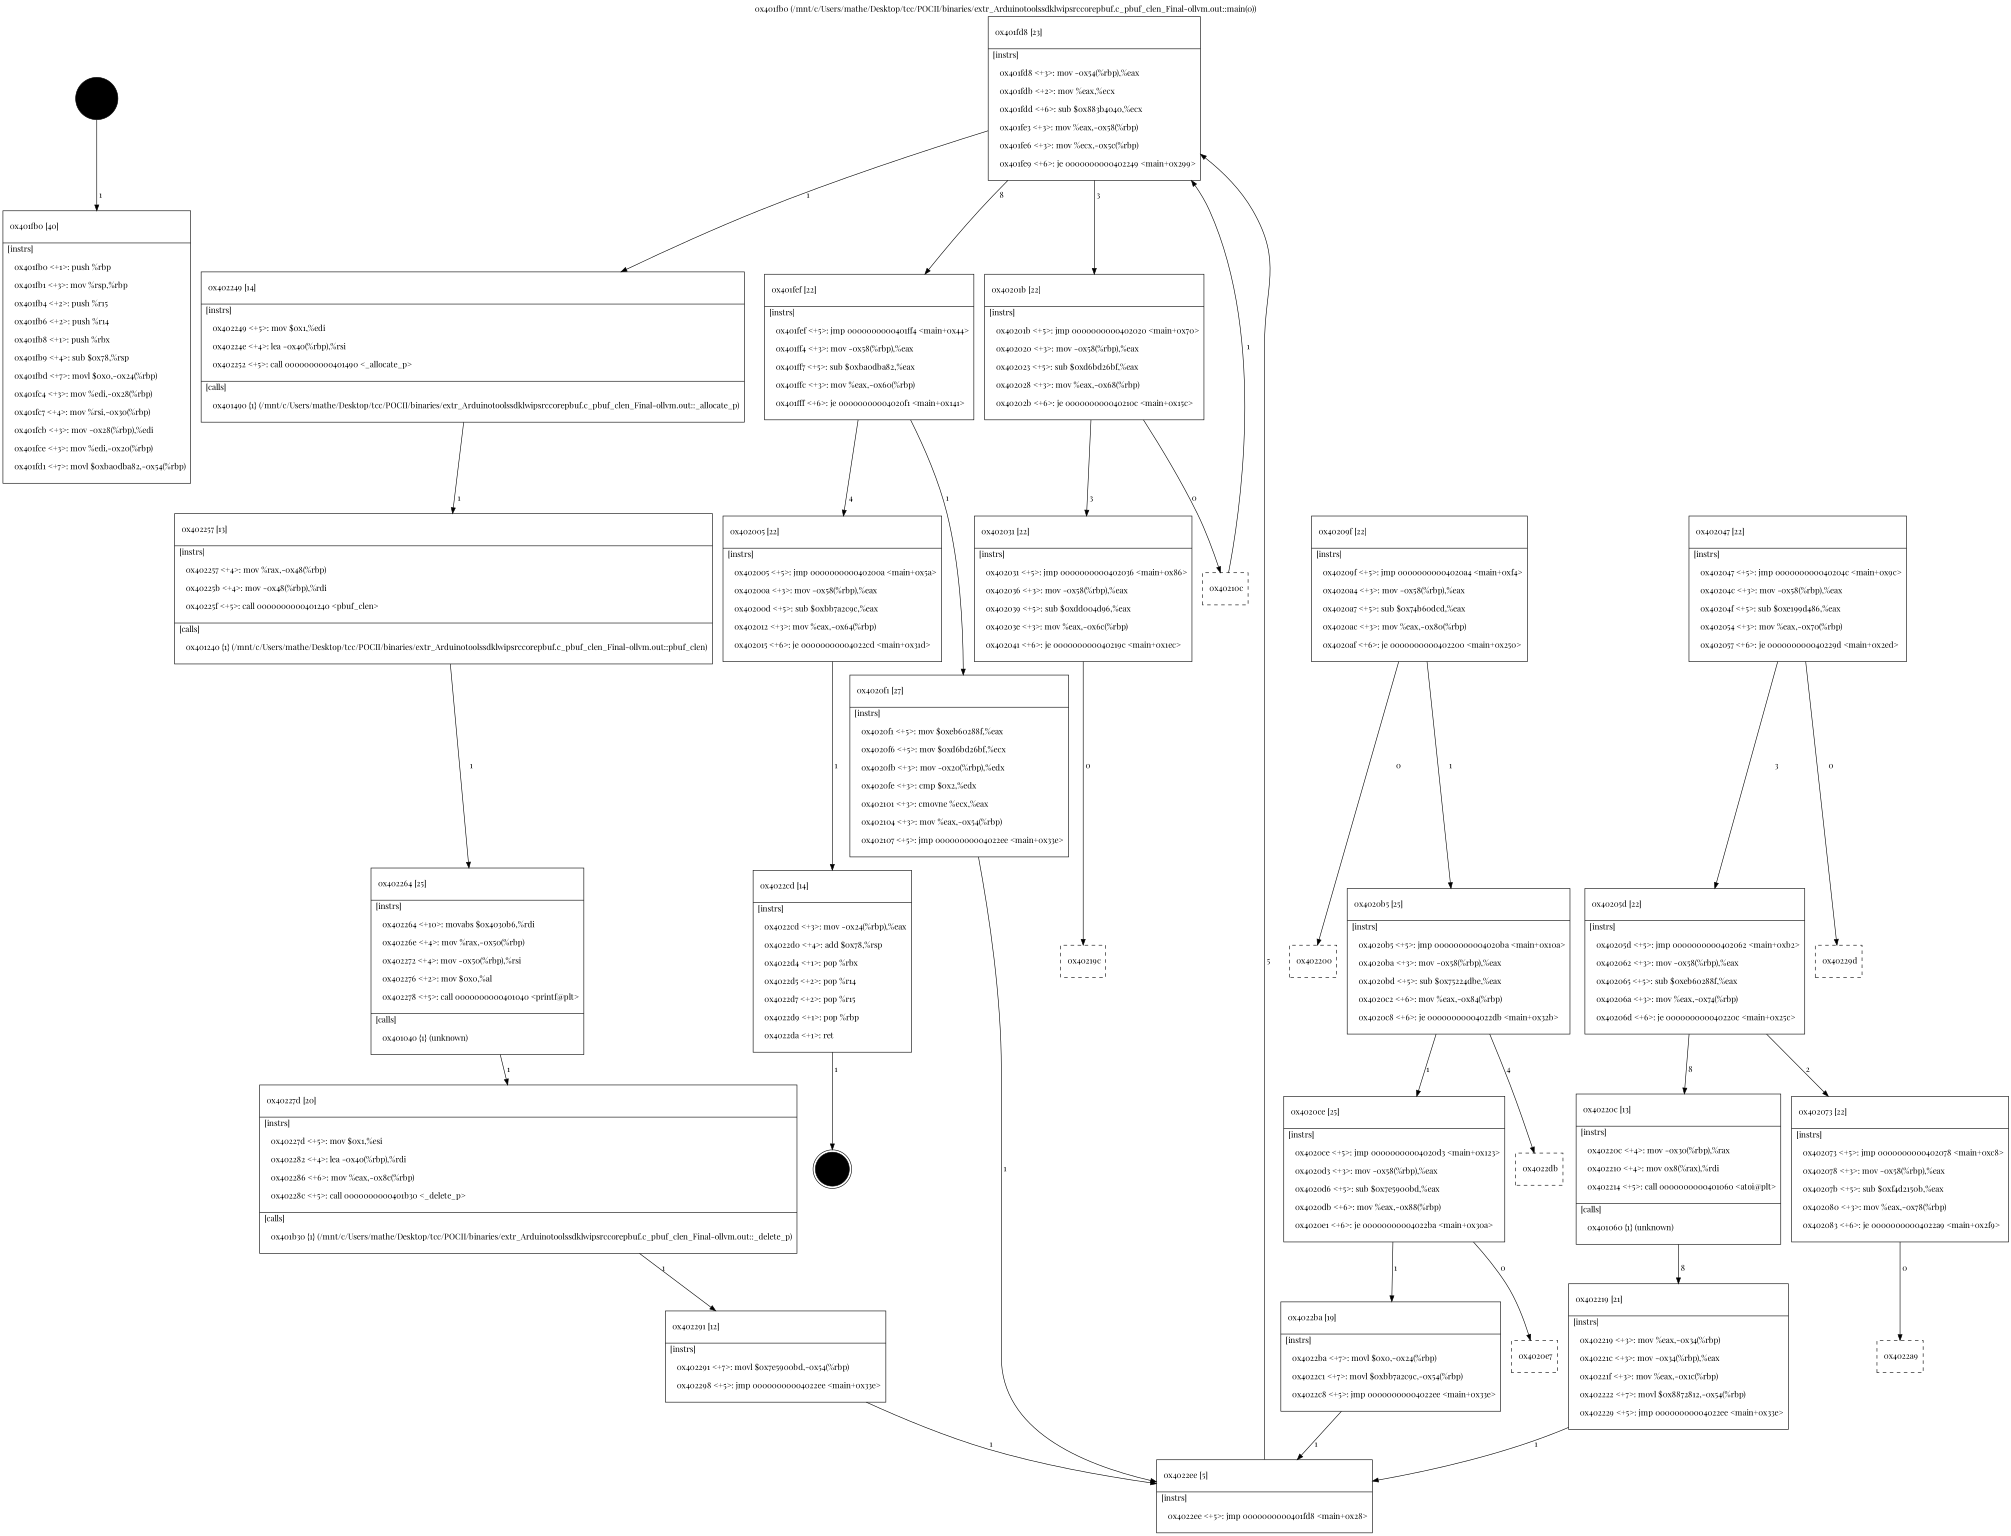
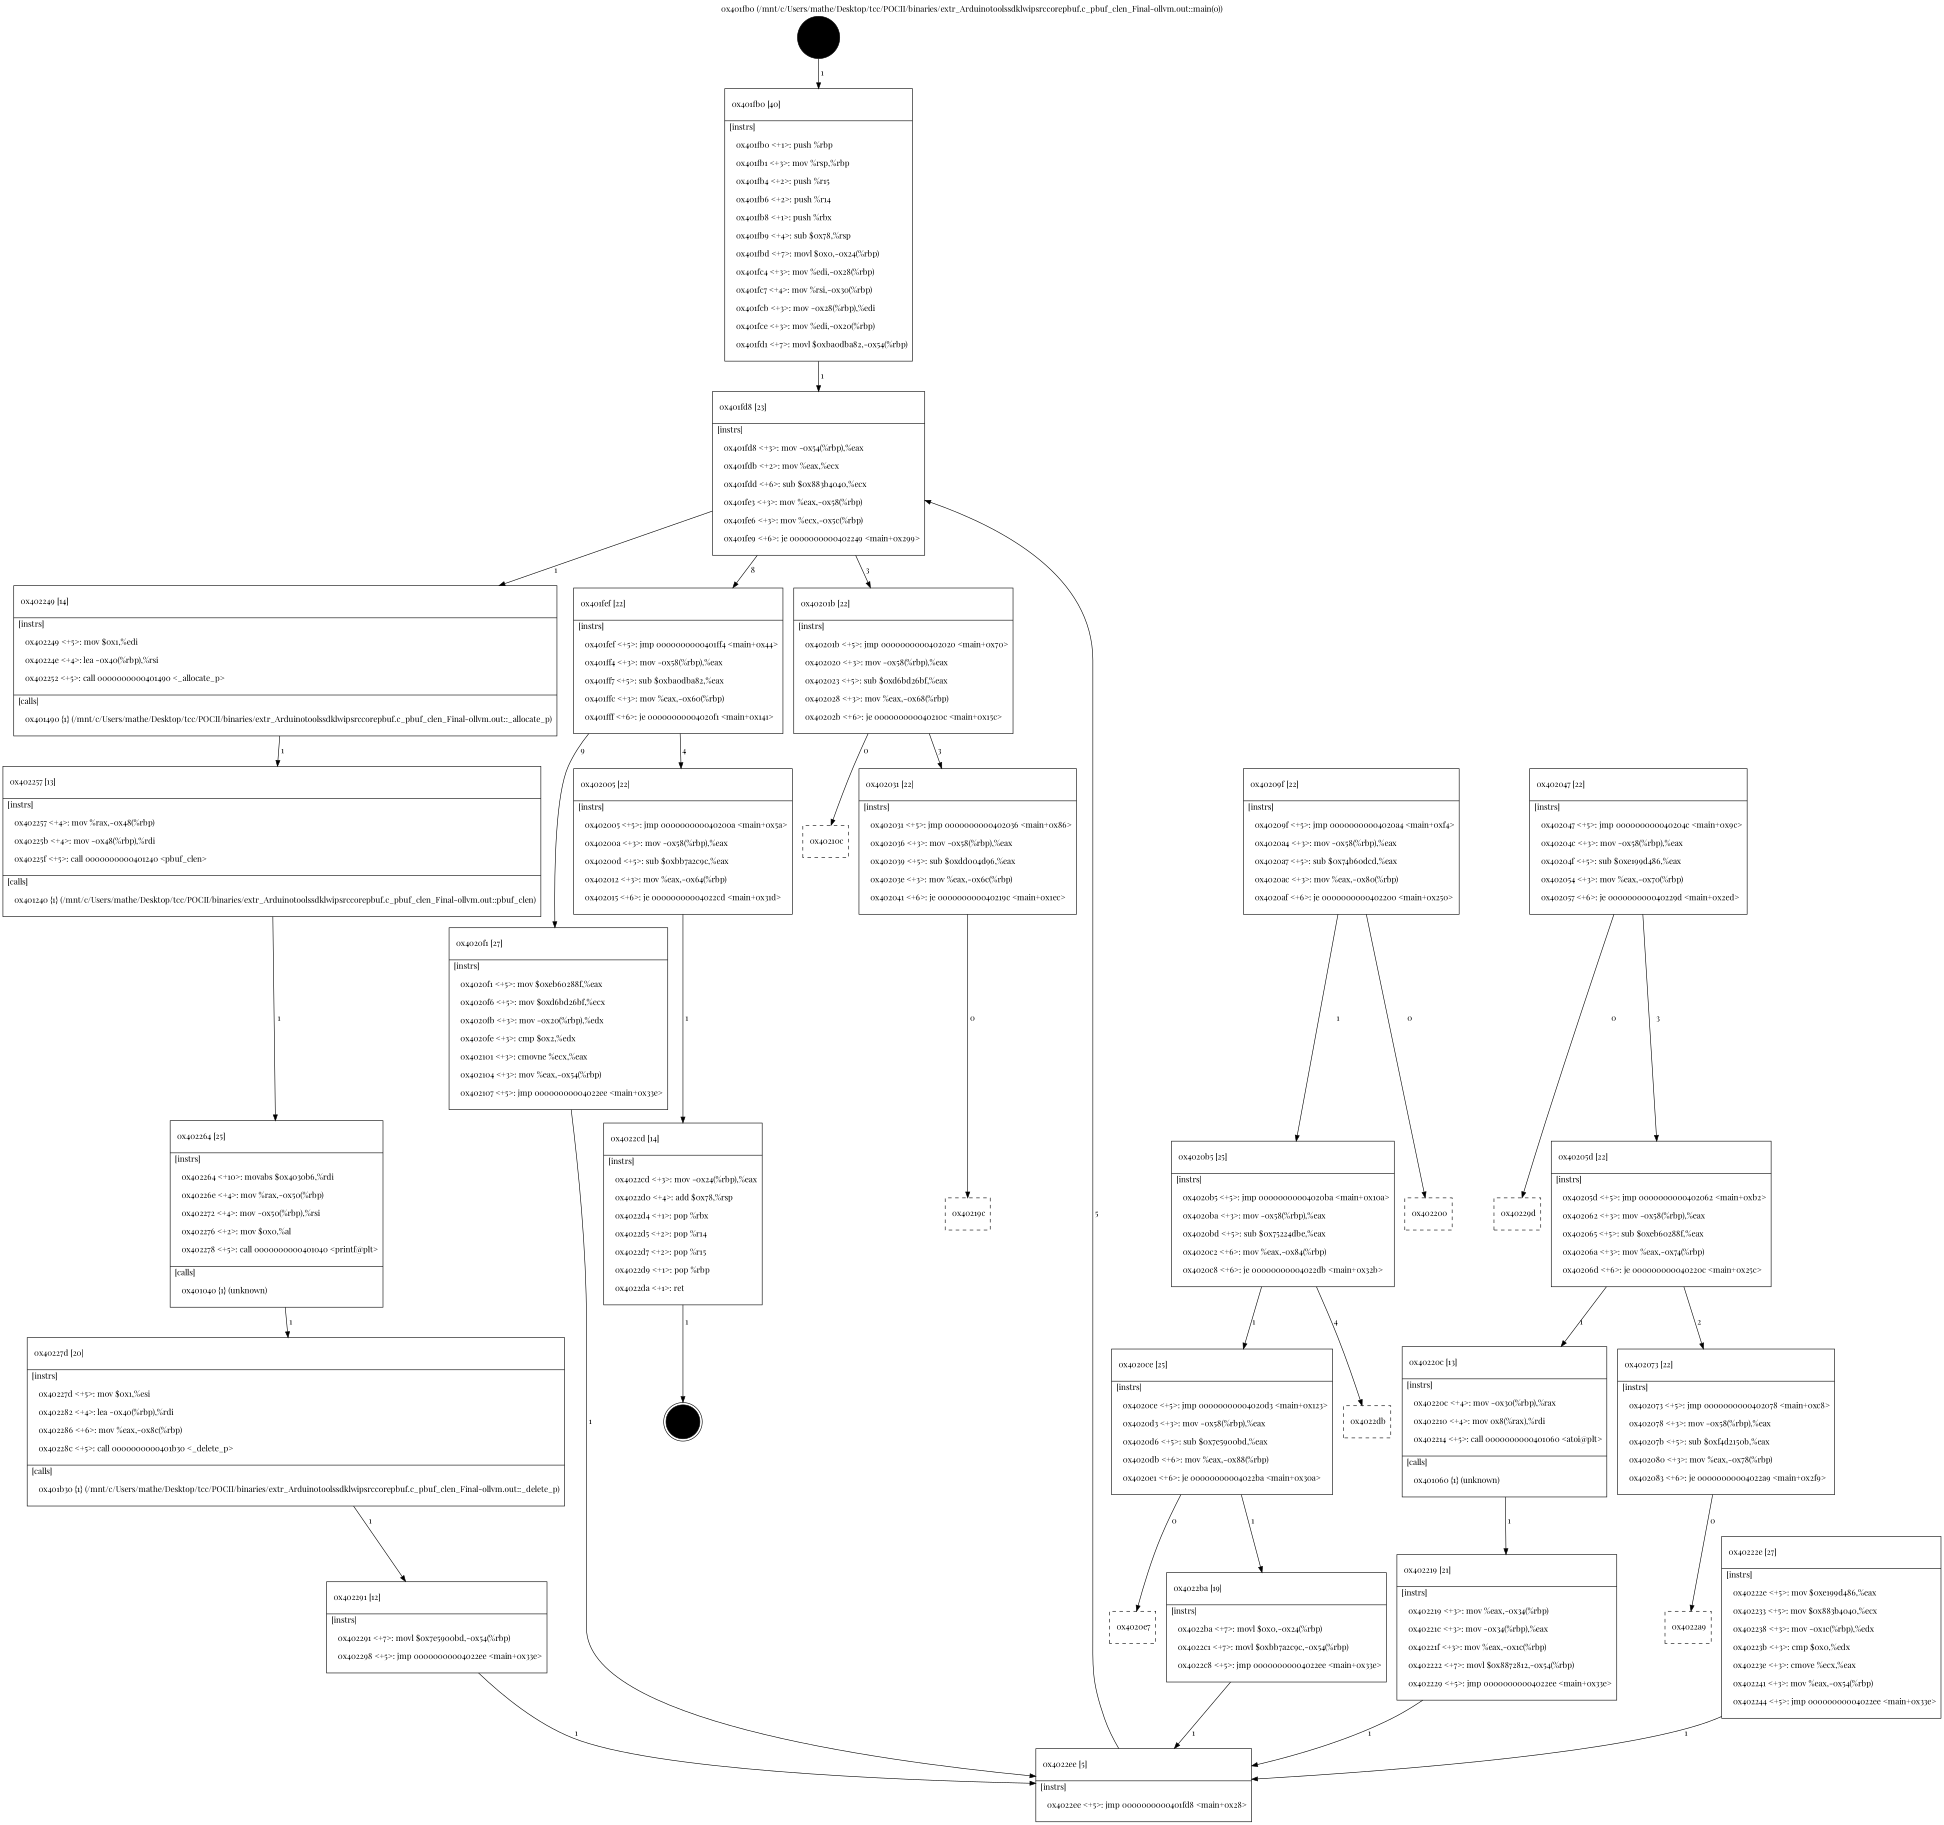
(1244, 375) -> (819, 373)
(946, 498) -> (582, 751)
(1690, 1070) -> (1581, 1322)
(1682, 1269) -> (1509, 1521)
none -> (1831, 1627)
